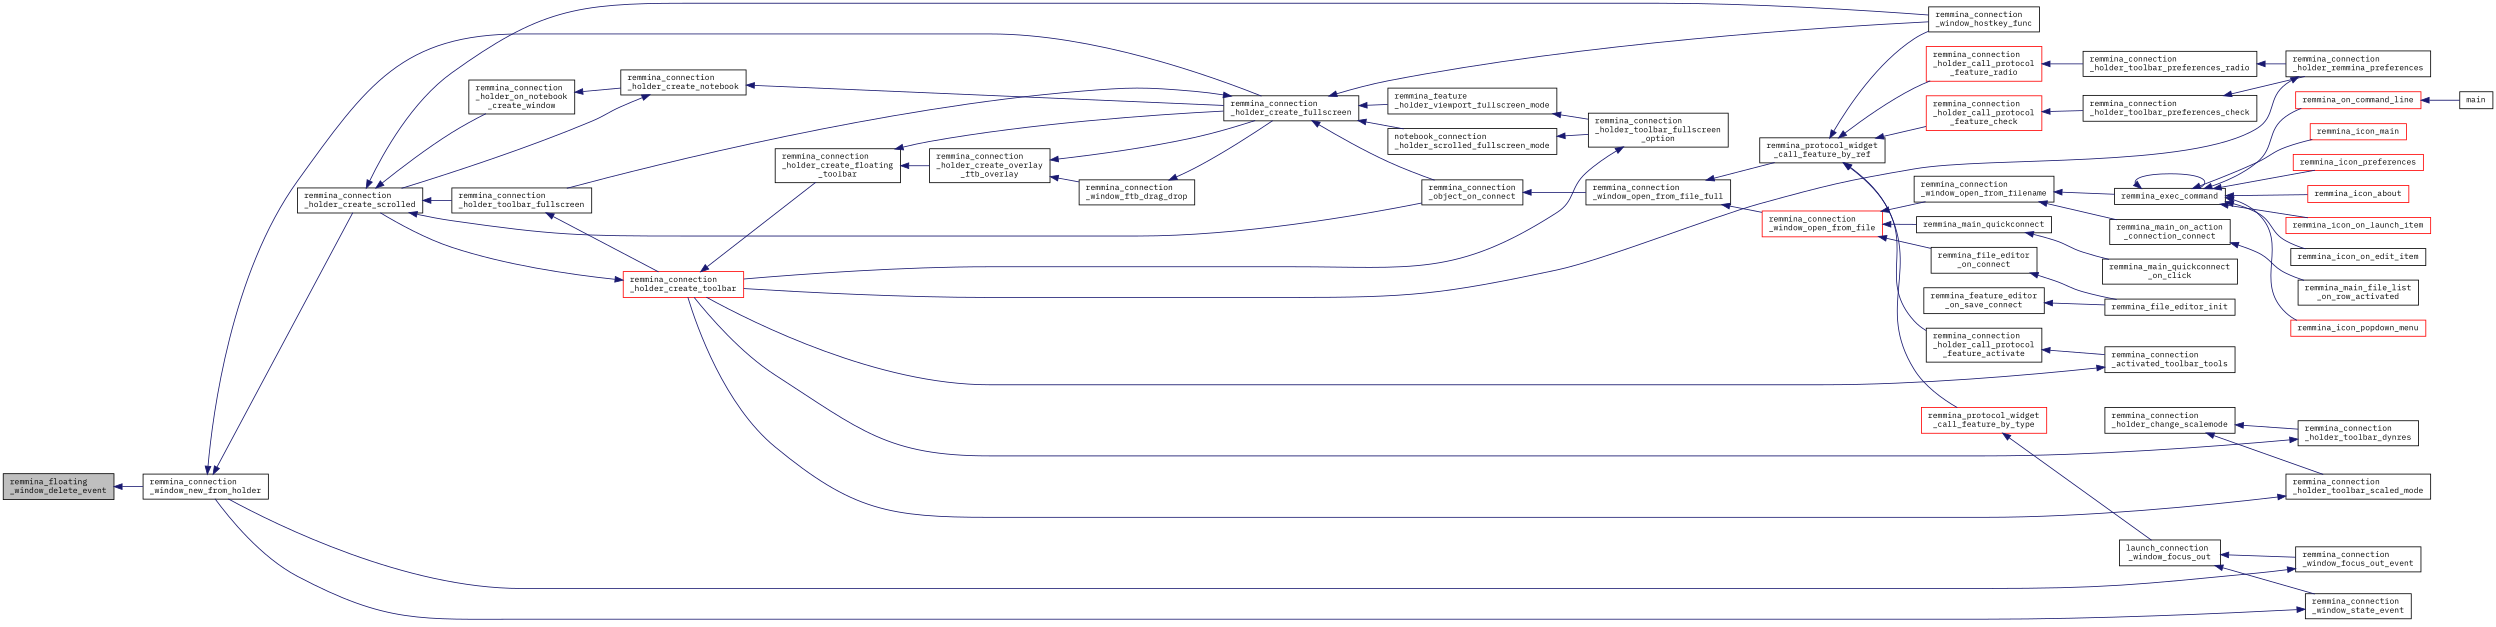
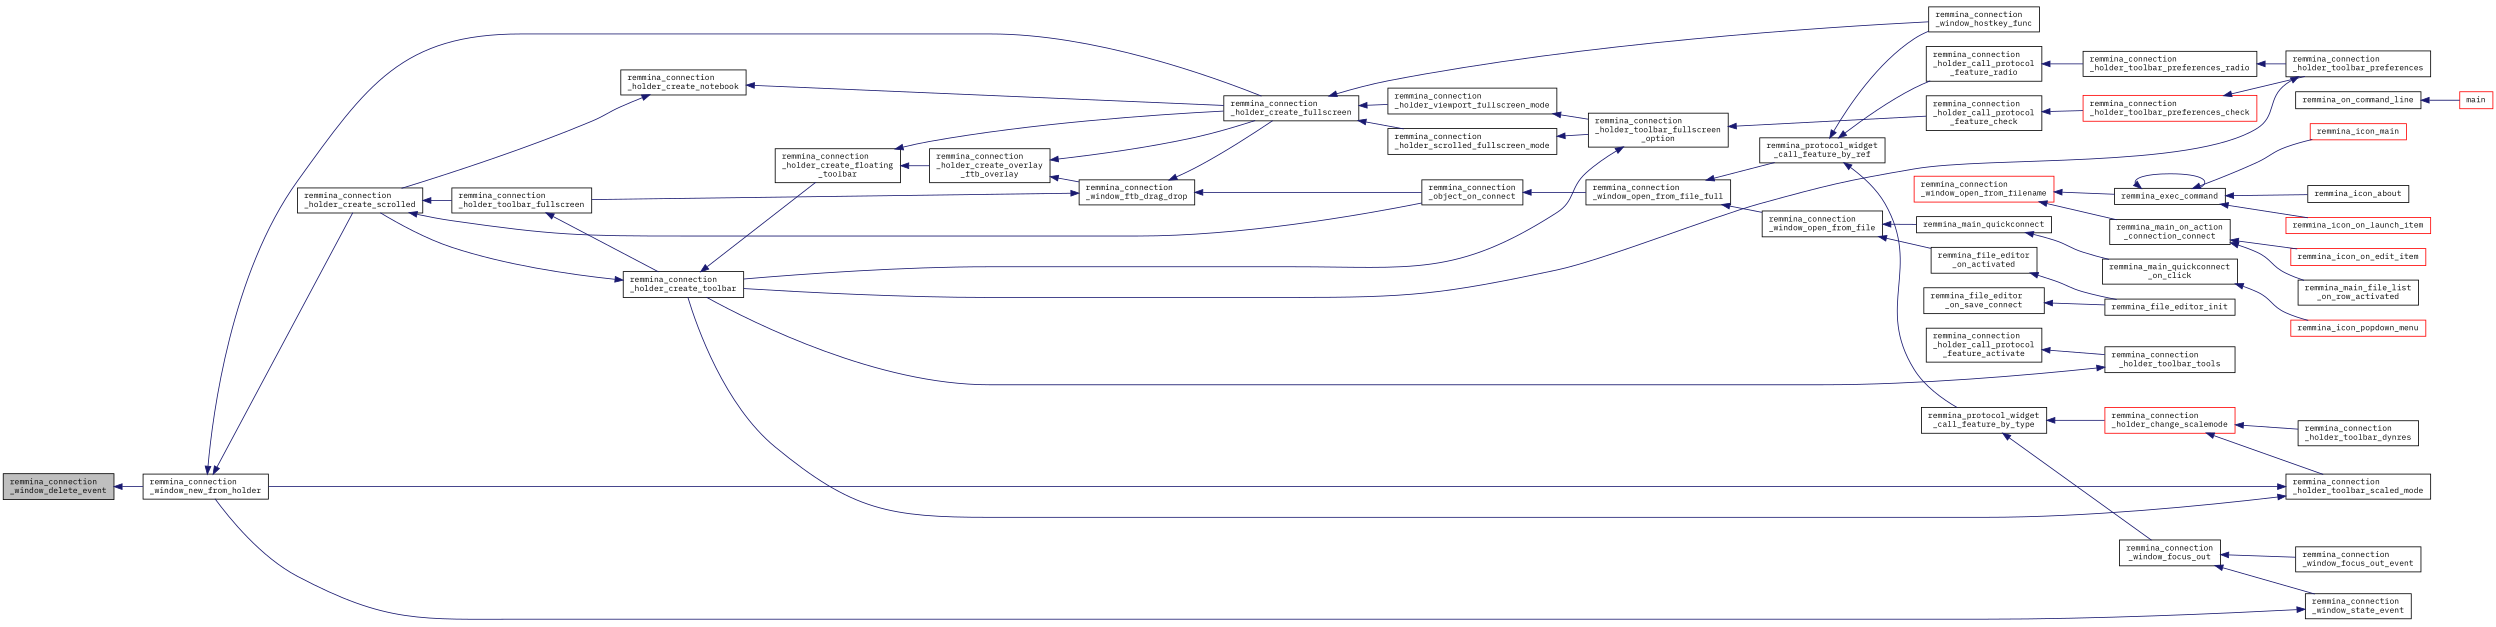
(1114, 3) -> none
(1984, 64) -> (1984, 64)
(2358, 64) -> (2358, 64)
(522, 97) -> none
(2358, 100) -> (2358, 100)
(2476, 100) -> (2476, 100)
(1472, 101) -> (1472, 101)
(2170, 108) -> (2170, 108)
(1984, 113) -> (1984, 113)
(892, 116) -> (831, 196)
(1905, 131) -> (1831, 121)
(1472, 141) -> (1472, 141)
(2266, 152) -> none
(1375, 156) -> (1312, 192)
(2358, 162) -> none
(1984, 189) -> (1984, 189)
(2358, 194) -> (2358, 194)
(1907, 206) -> none
(1822, 224) -> (1822, 224)
(2274, 230) -> (2268, 245)
(1897, 246) -> none
(2272, 256) -> (2275, 305)
(2358, 257) -> (2358, 257)
(1984, 260) -> (1984, 260)
(683, 285) -> (683, 285)
(1984, 301) -> (1984, 301)
(2170, 360) -> (2170, 360)
(1984, 420) -> (1984, 420)
none -> (2080, 420)
(2170, 420) -> (2170, 420)
(1466, 456) -> none
(59, 487) -> (59, 487)
(2170, 553) -> (2170, 553)
(1250, 588) -> (1273, 487)
